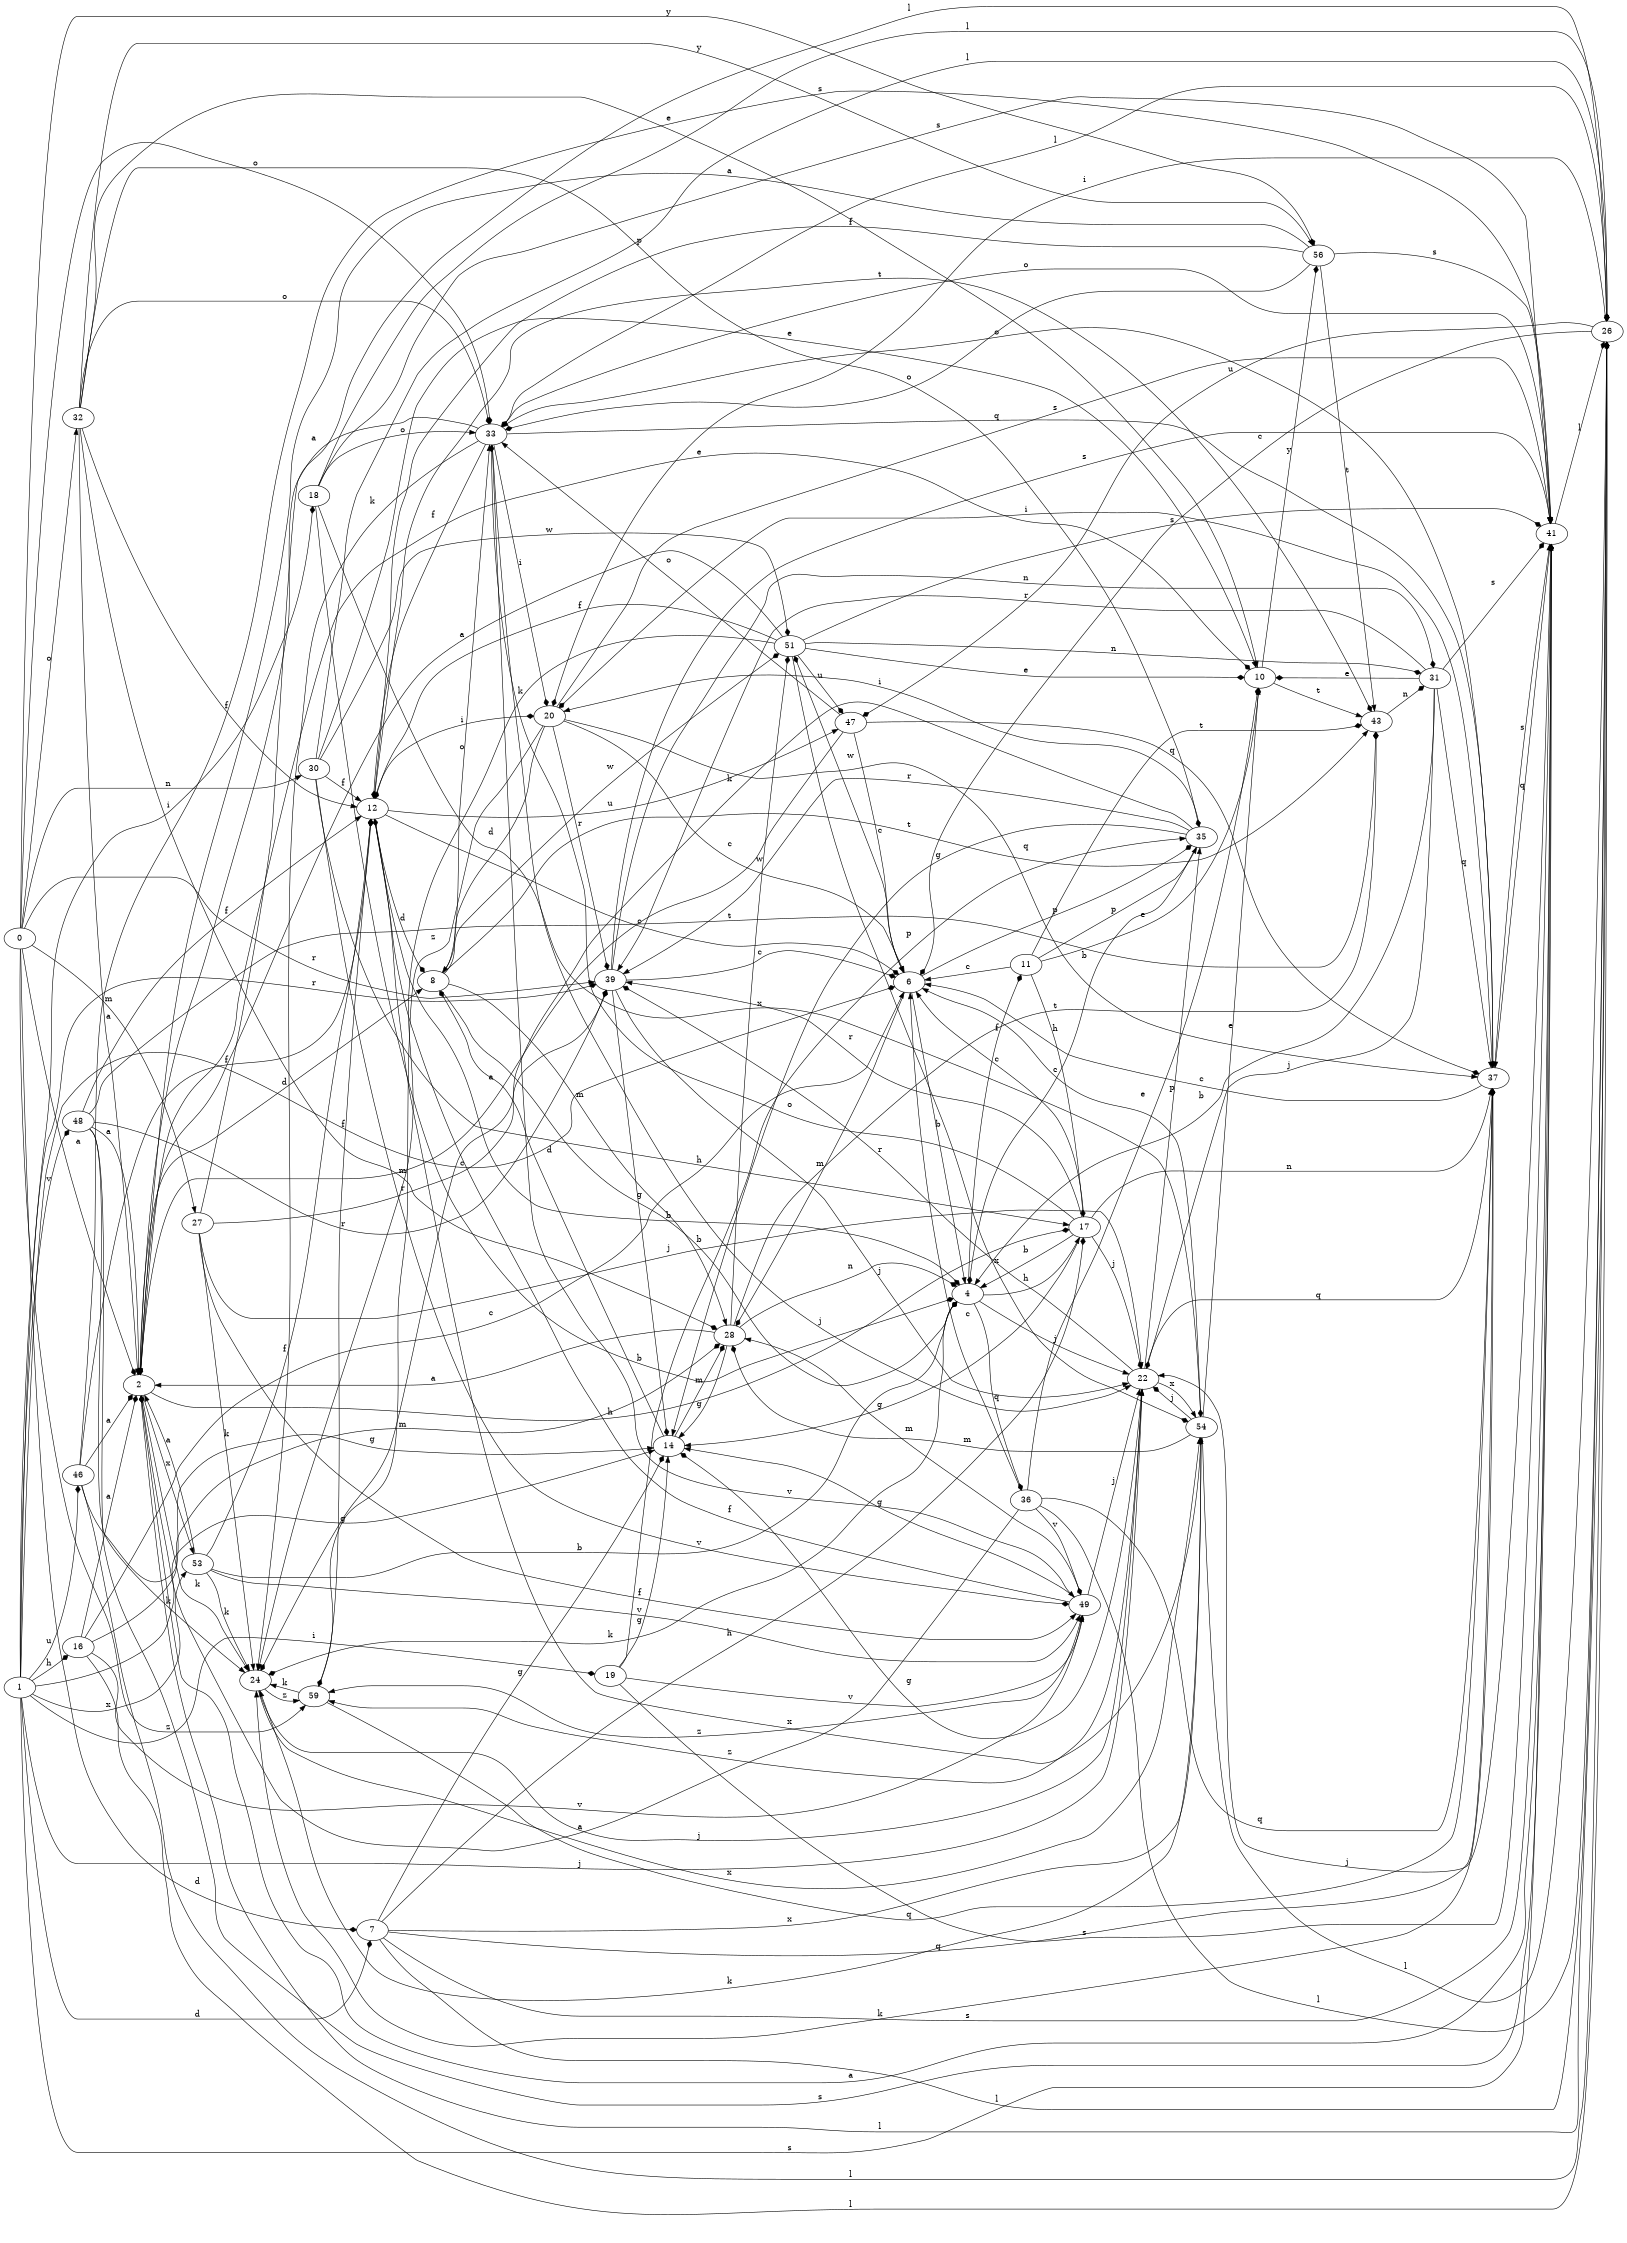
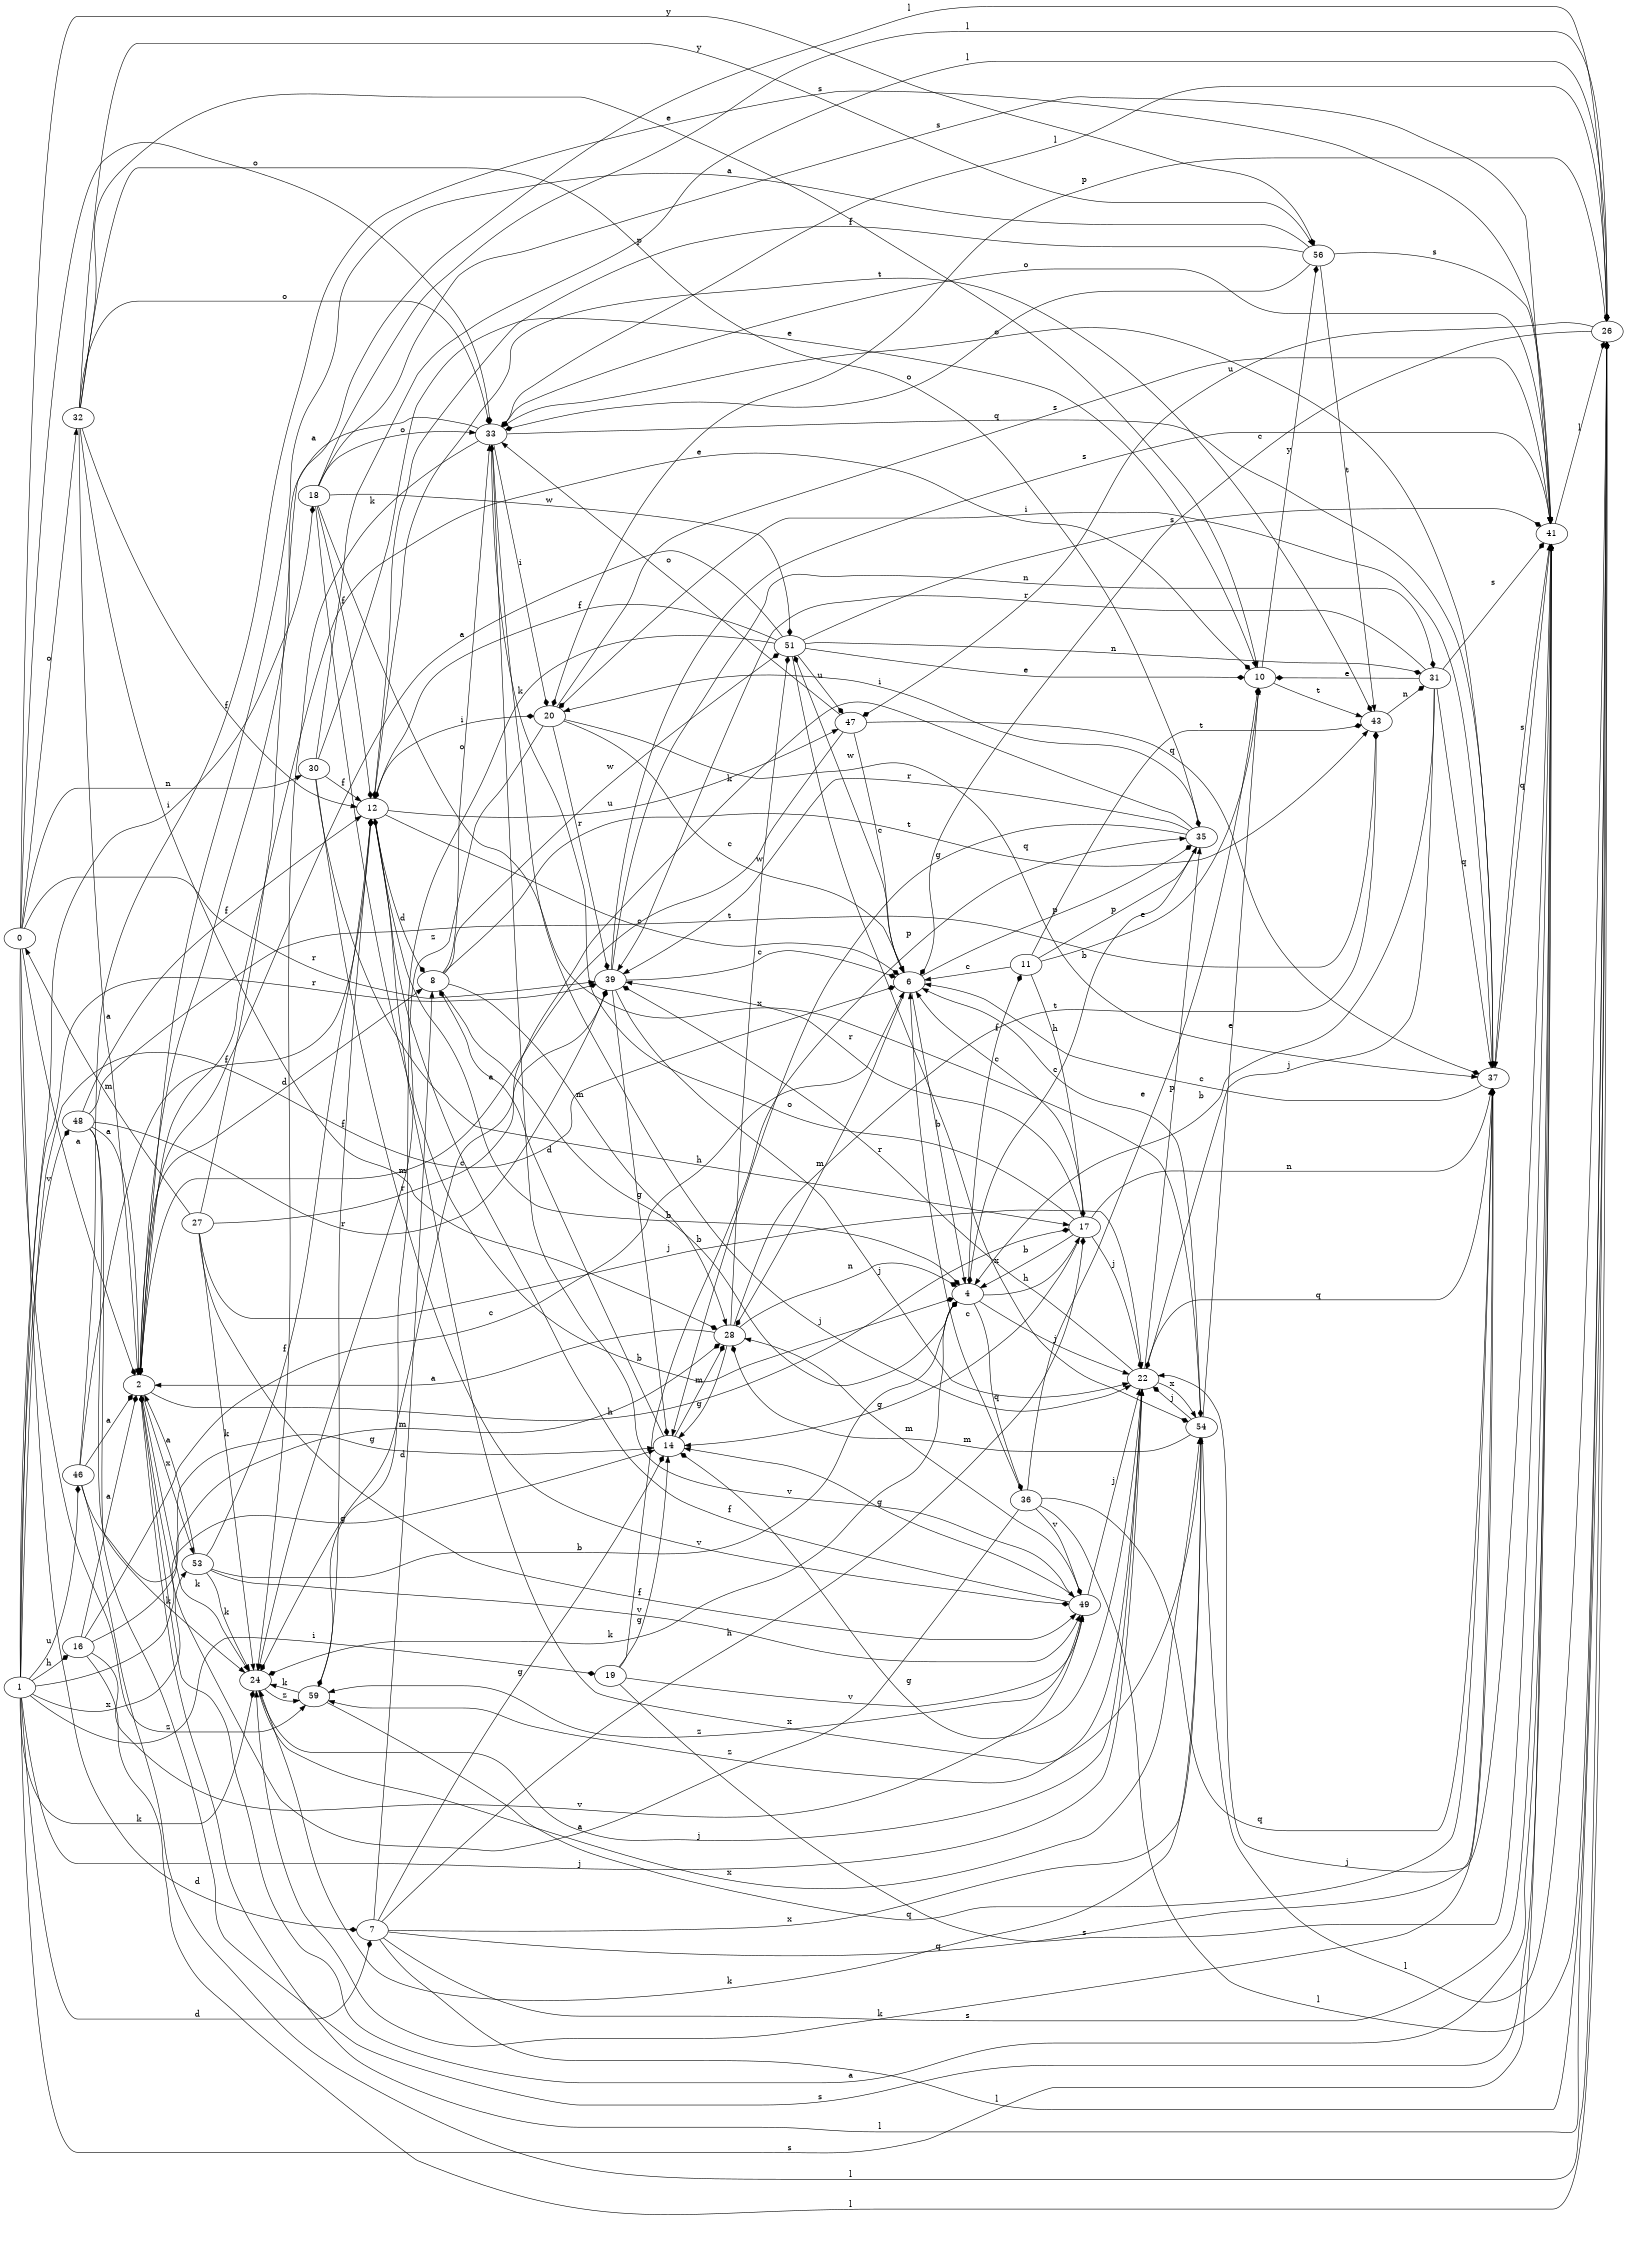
(1085, 180) -> (1085, 180)
(517, 537) -> (596, 510)
(407, 611) -> (349, 648)
(501, 843) -> (407, 1459)
(146, 1064) -> (107, 1094)
none -> (133, 1824)
